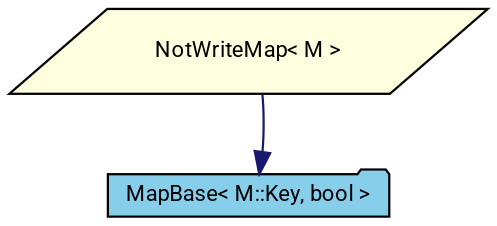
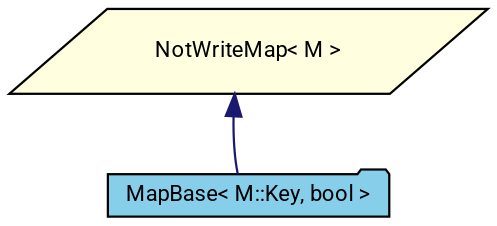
(264, 123) -> (234, 146)
